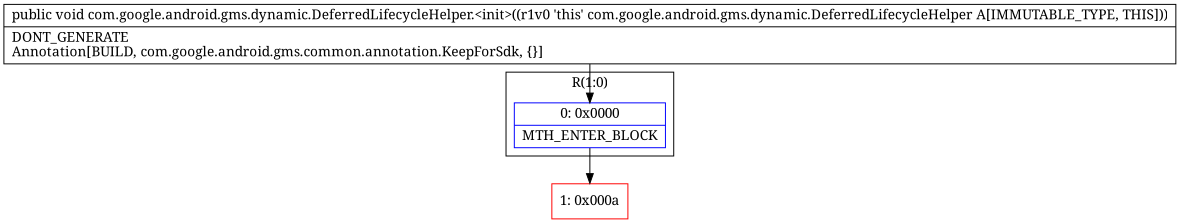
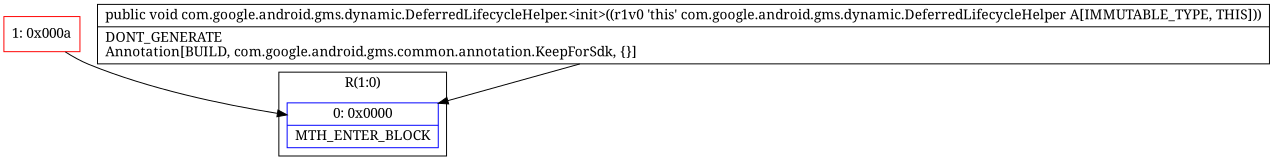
(590, 162) -> (169, 91)
